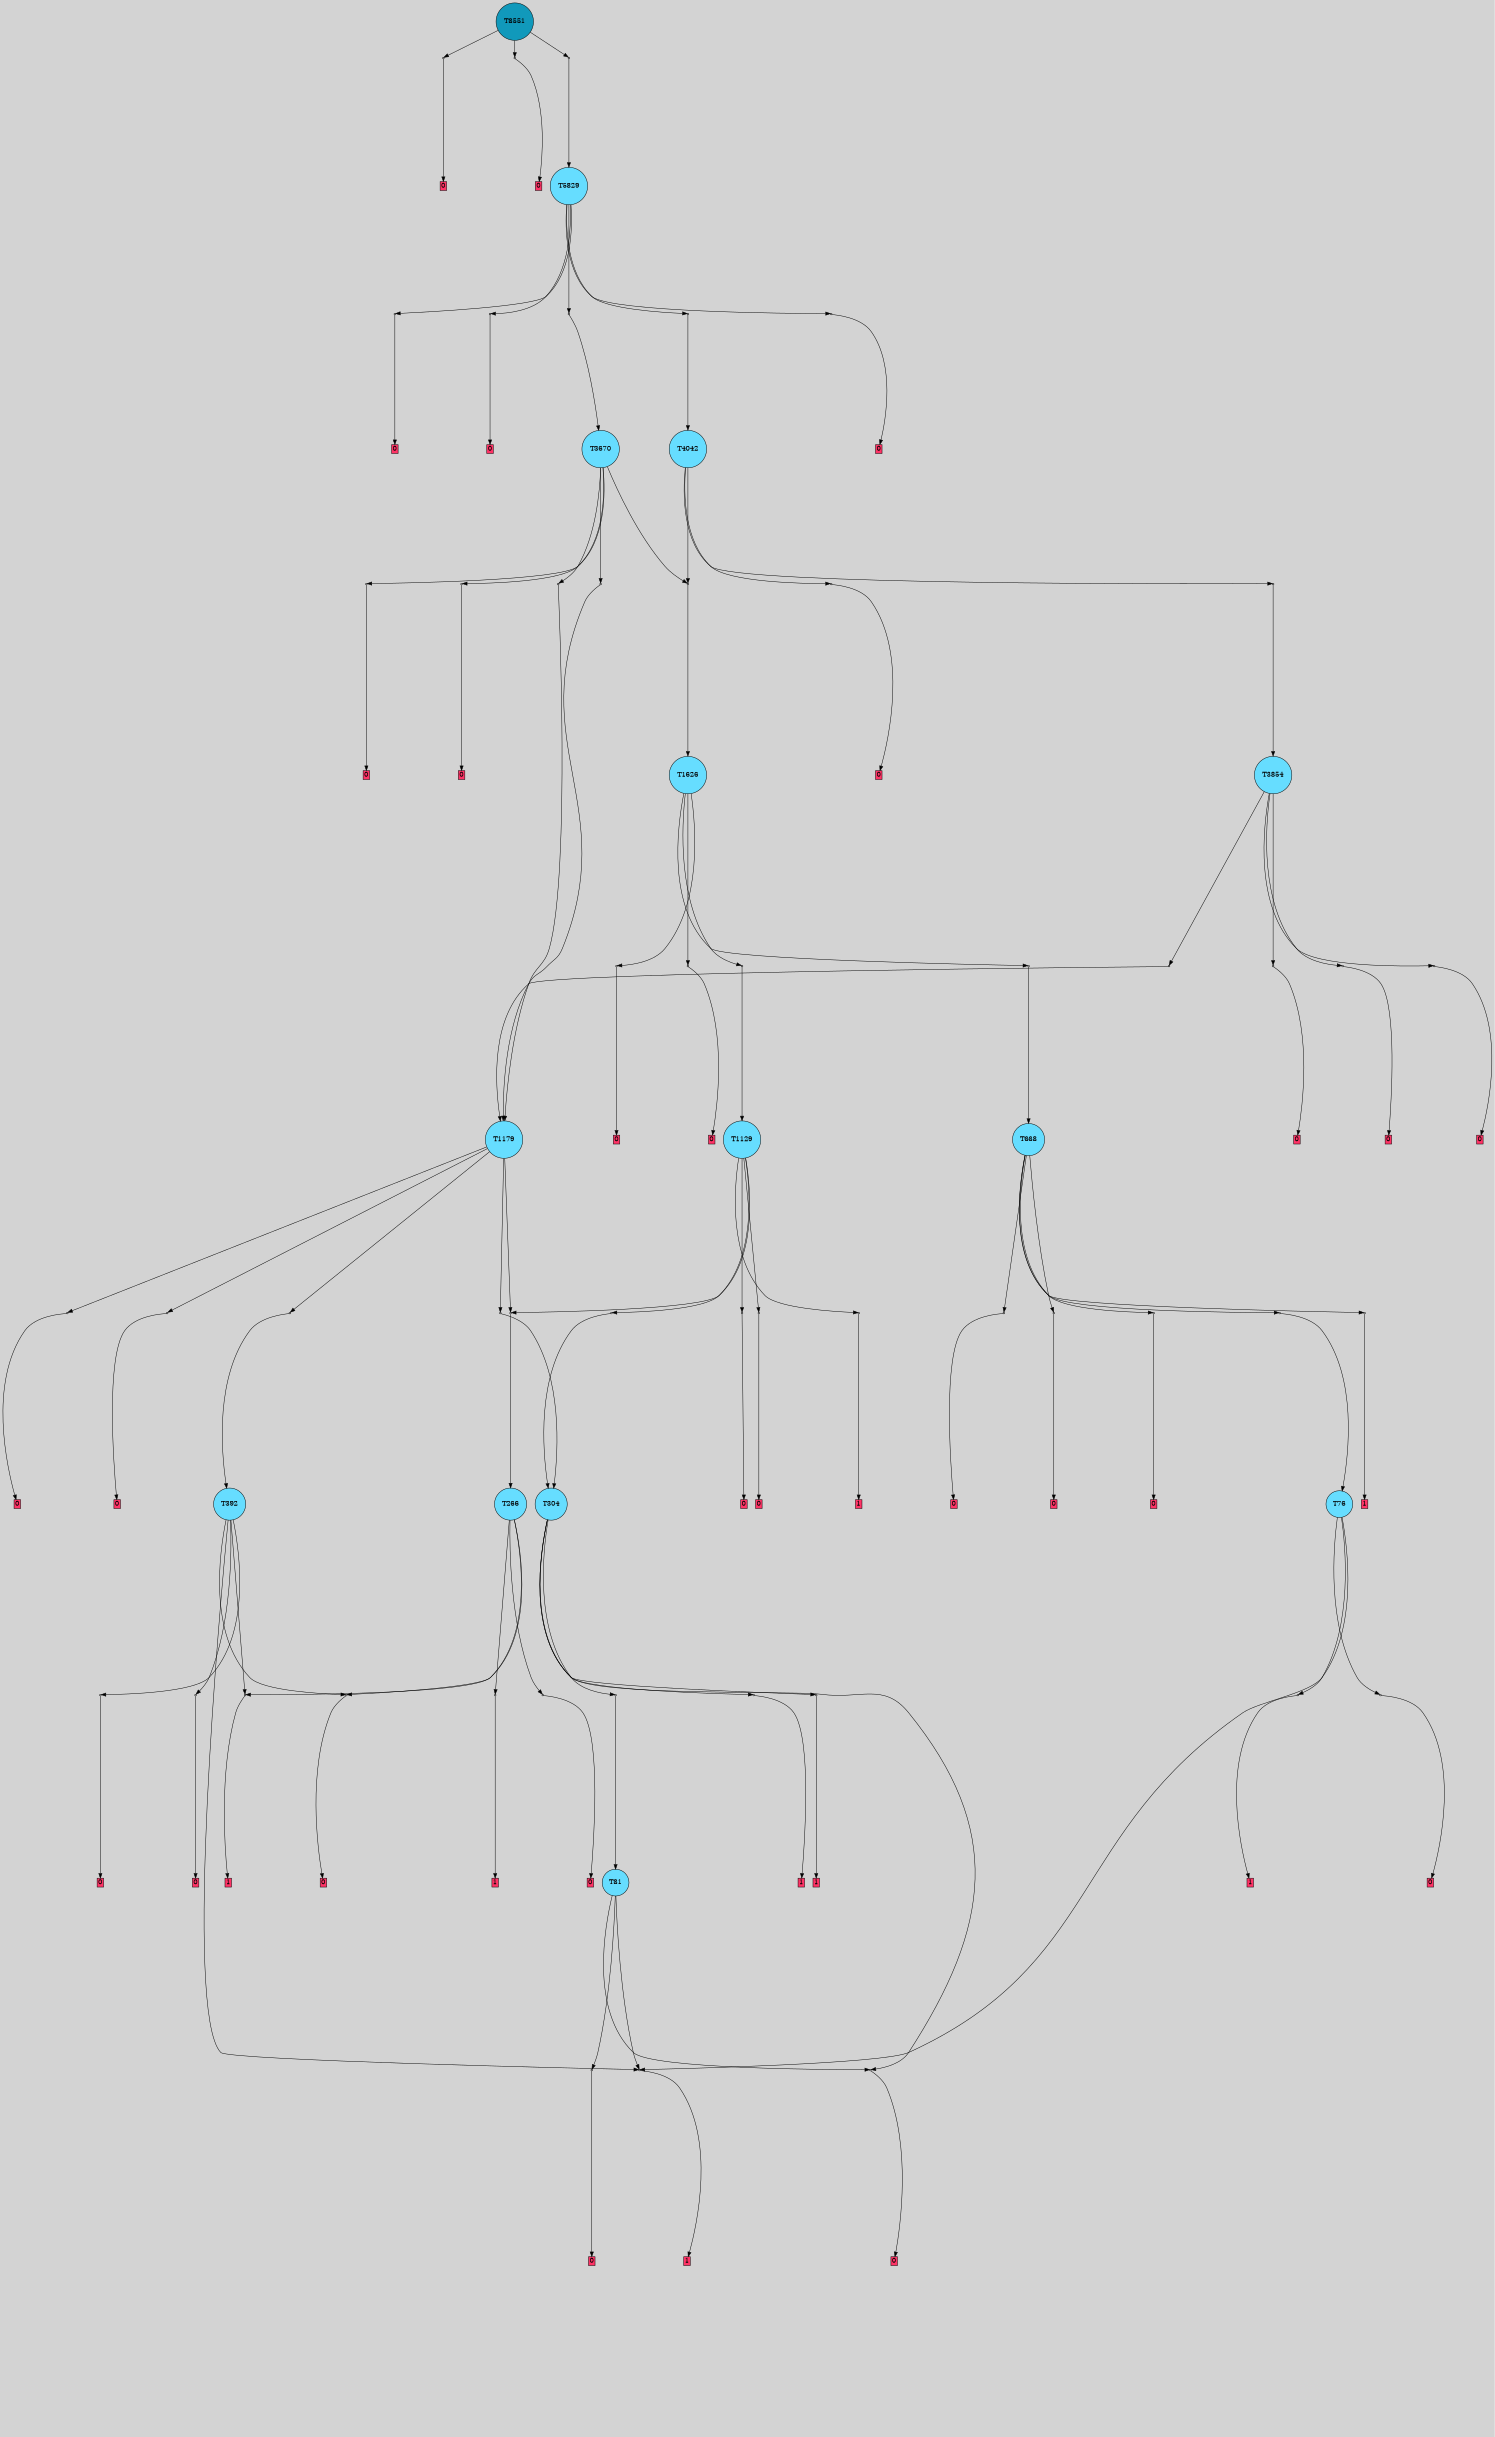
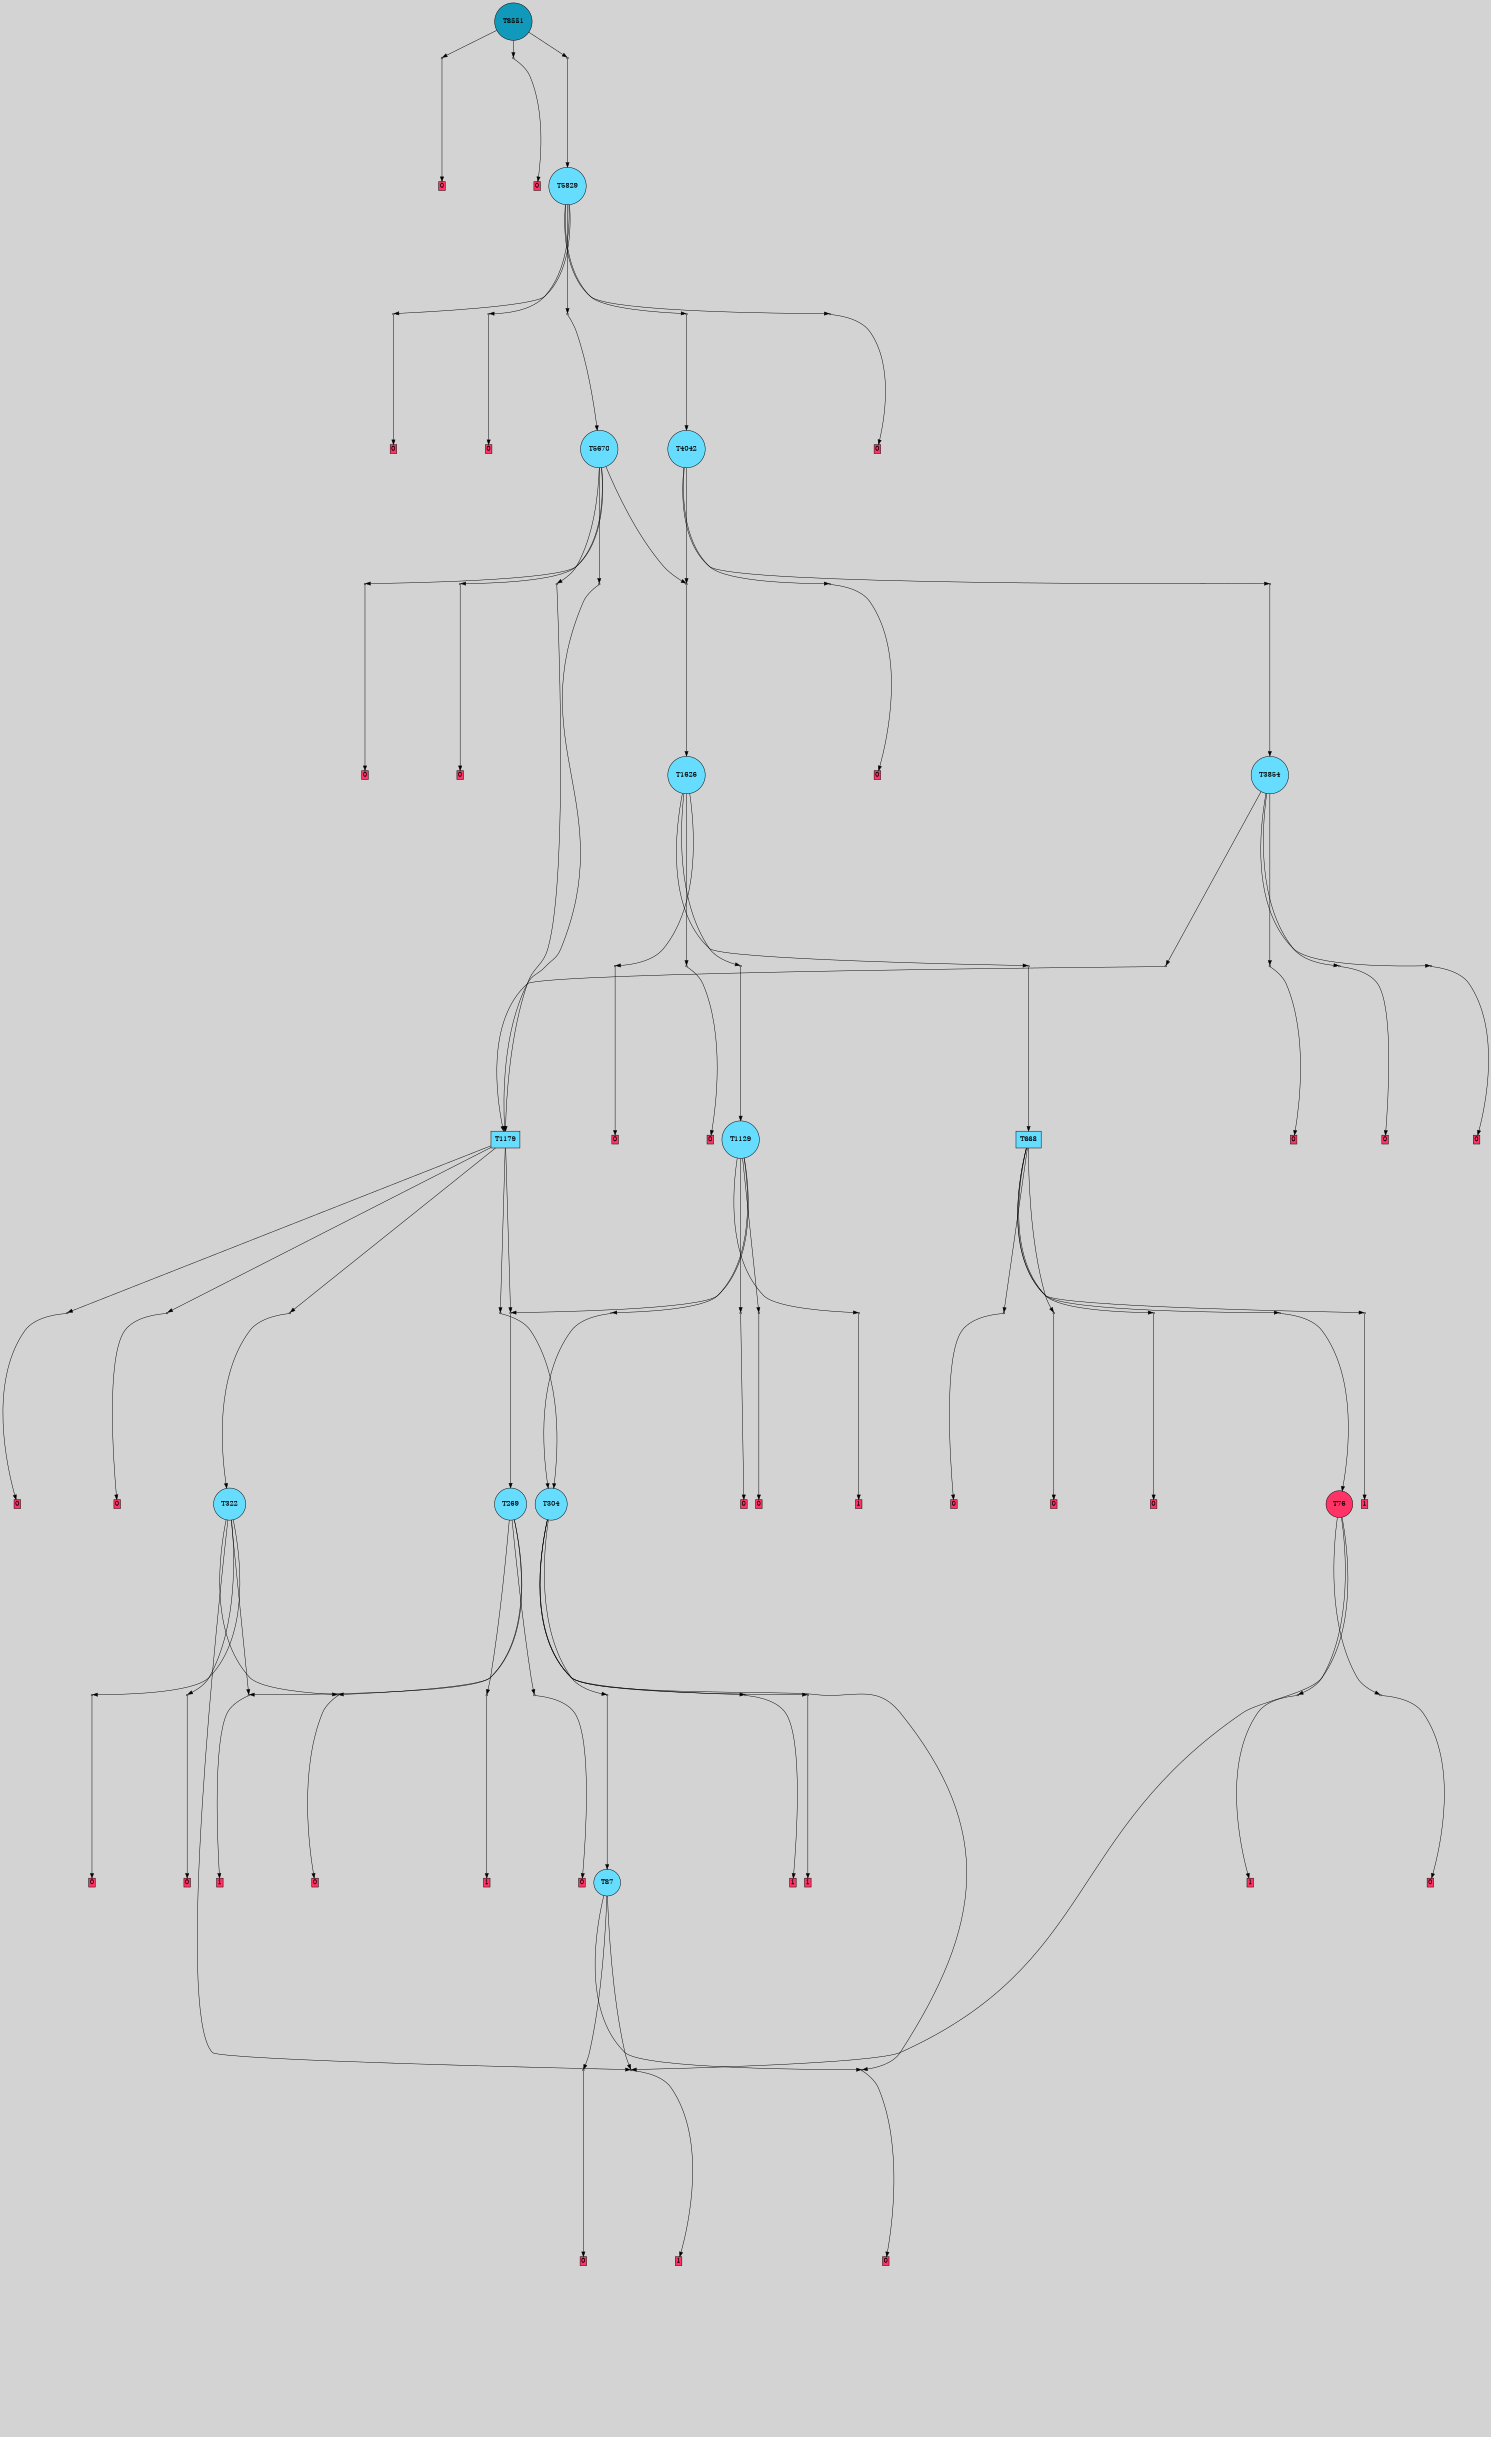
(601, 449) -> (599, 449)
(504, 1140) -> (505, 1140)
(1029, 1140) -> (1029, 1140)
(230, 1504) -> (230, 1504)
(511, 1504) -> (511, 1504)
(1339, 1504) -> (1339, 1504)
(616, 1883) -> (607, 1883)
